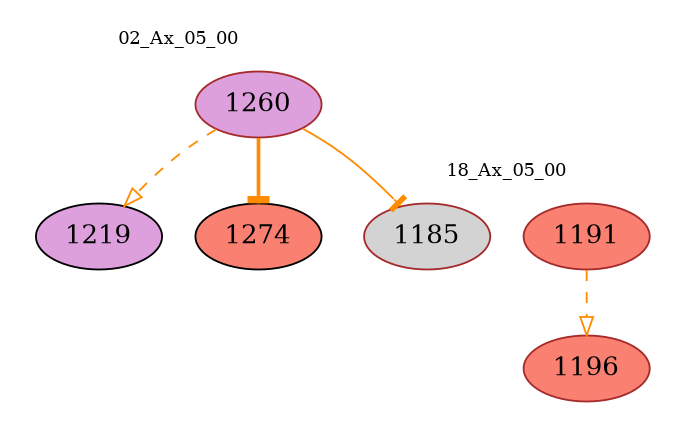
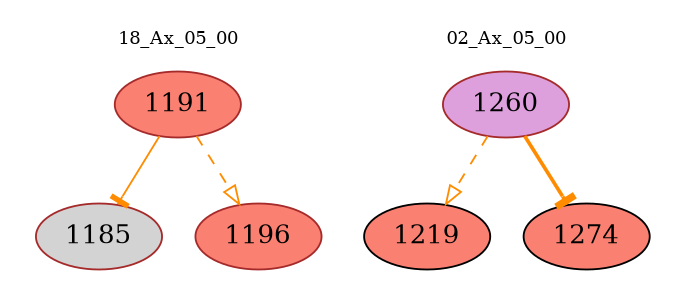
(362, 169) -> (141, 166)
(99, 236) -> (427, 236)
